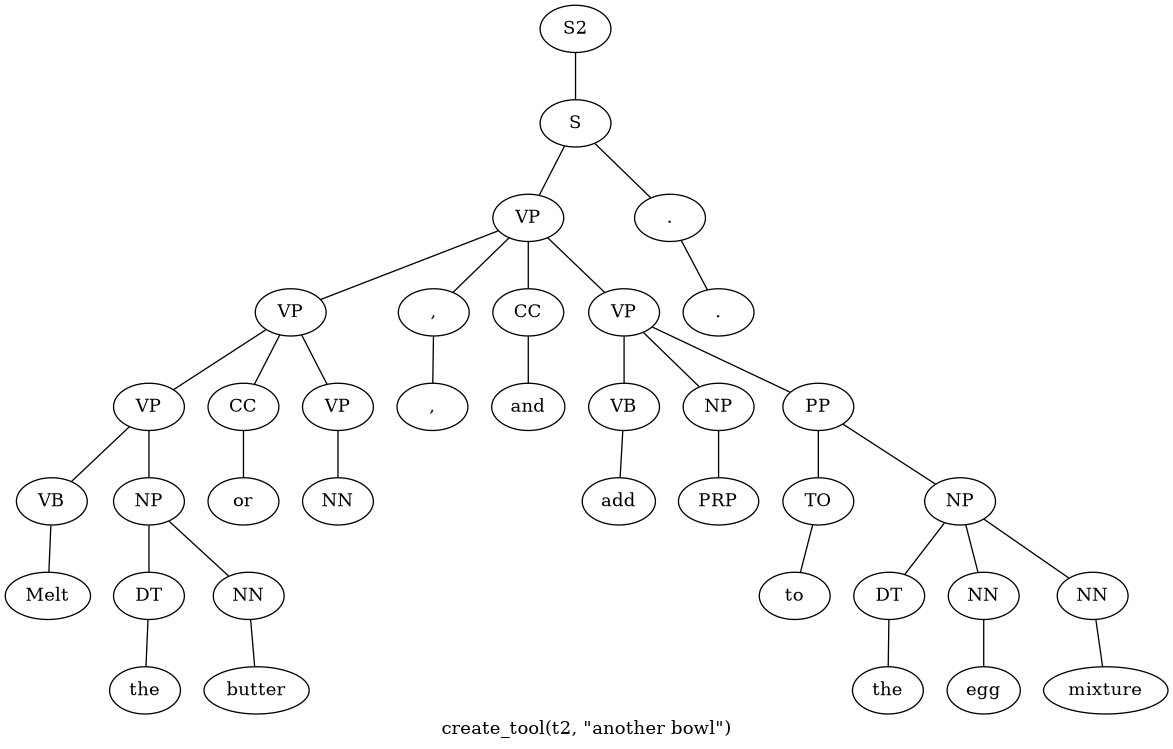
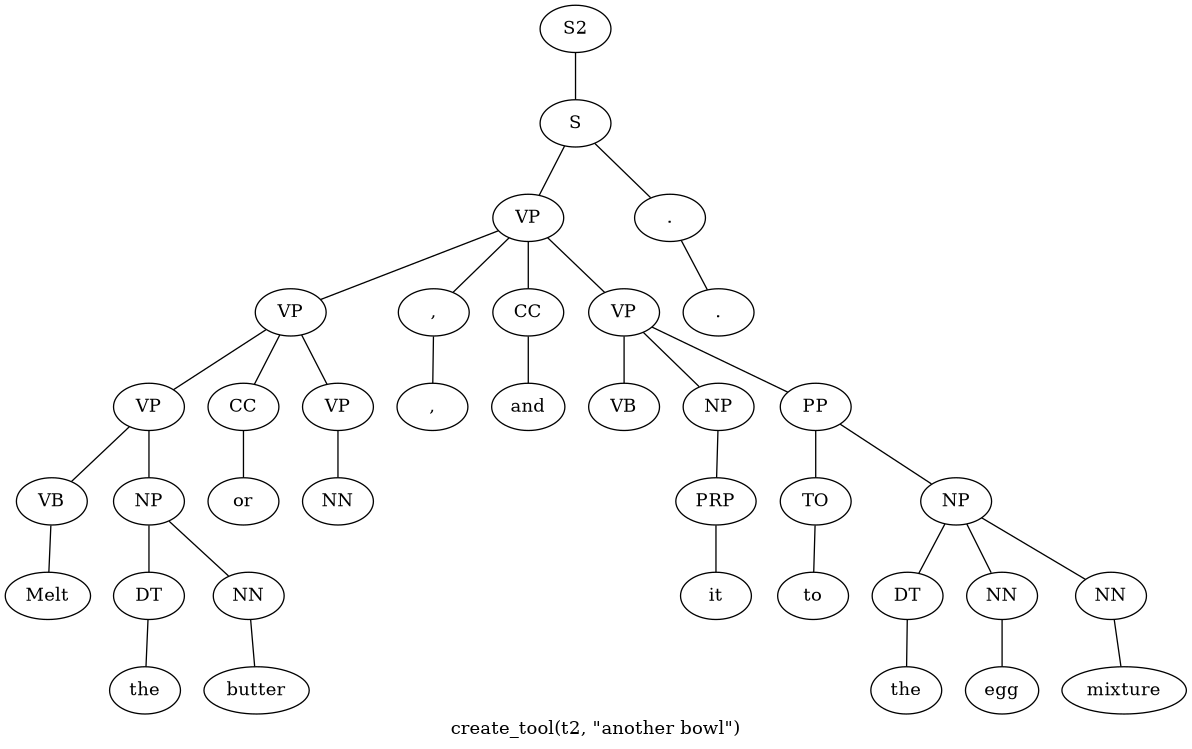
(619, 501) -> none
none -> (716, 596)
